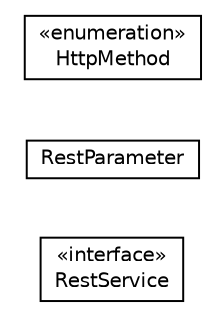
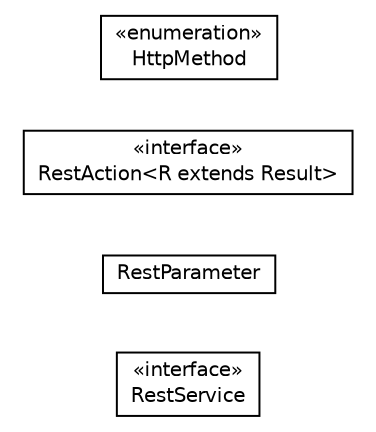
none -> (188, 162)
